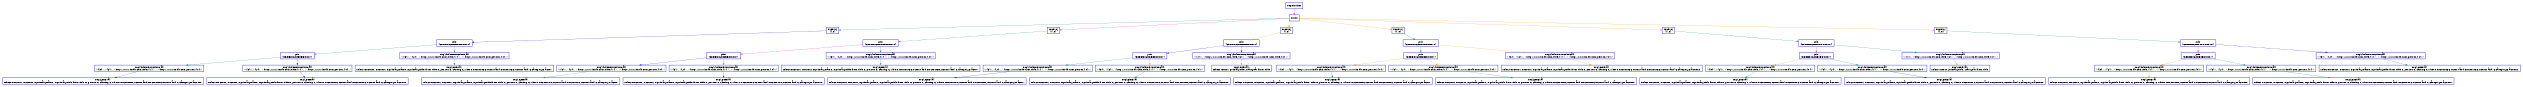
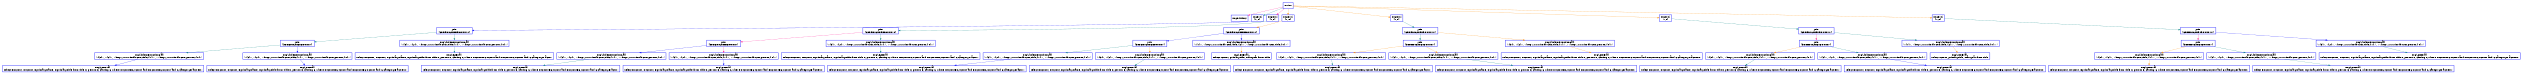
(1294, 11) -> (1266, 11)
